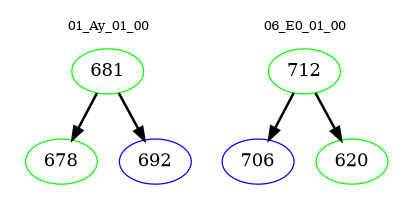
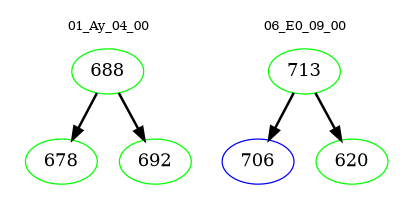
(108, 27) -> (108, 27)
(305, 27) -> (305, 27)
(108, 71) -> (108, 71)
(304, 71) -> (304, 71)
(155, 162) -> (155, 162)
